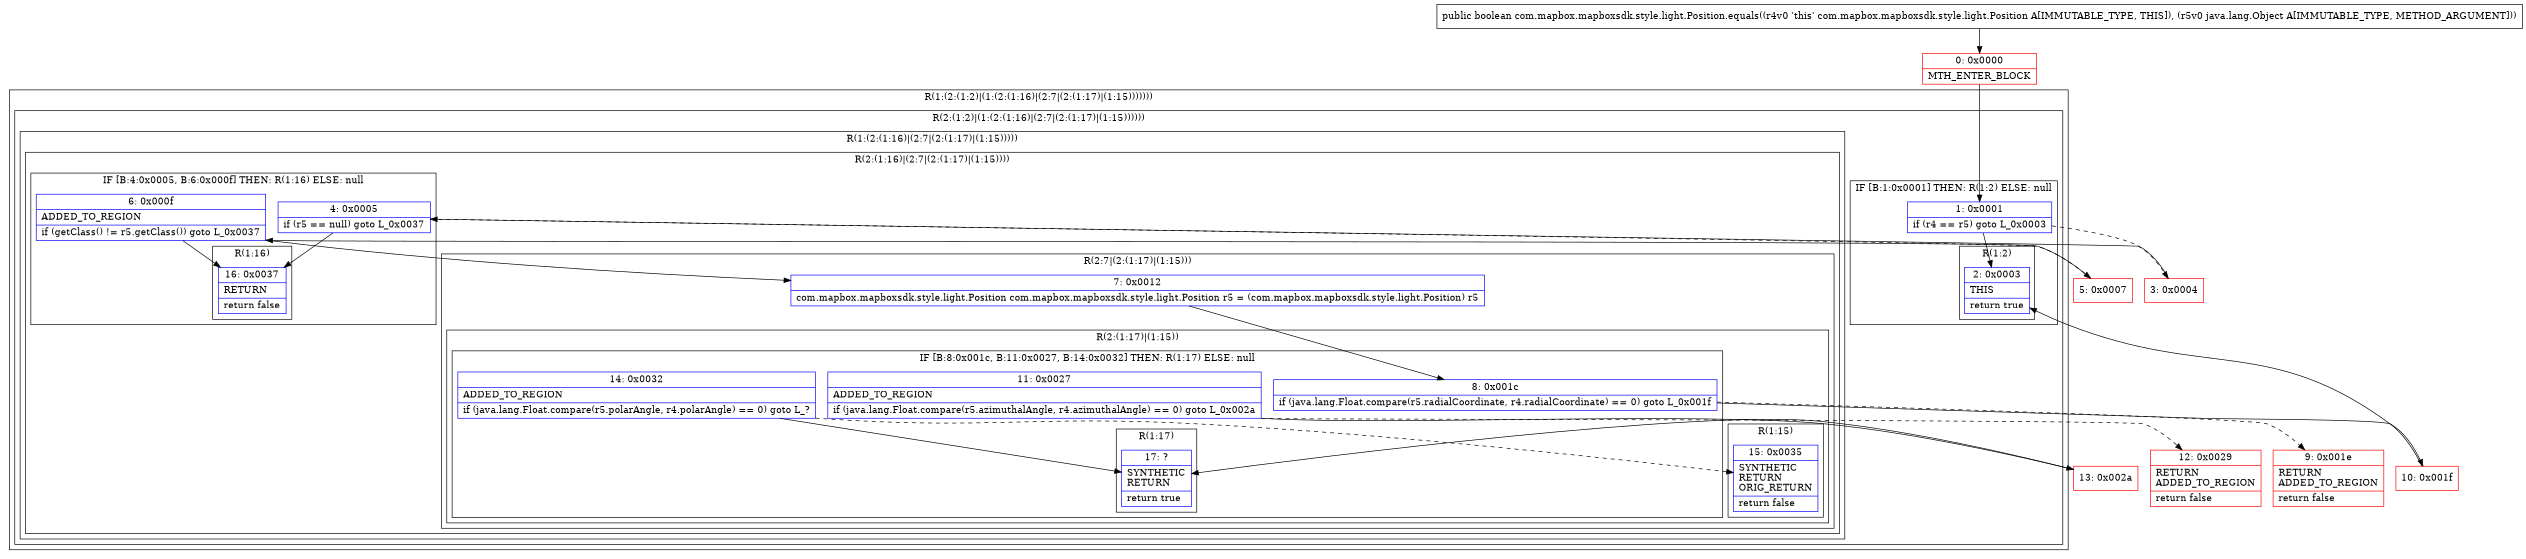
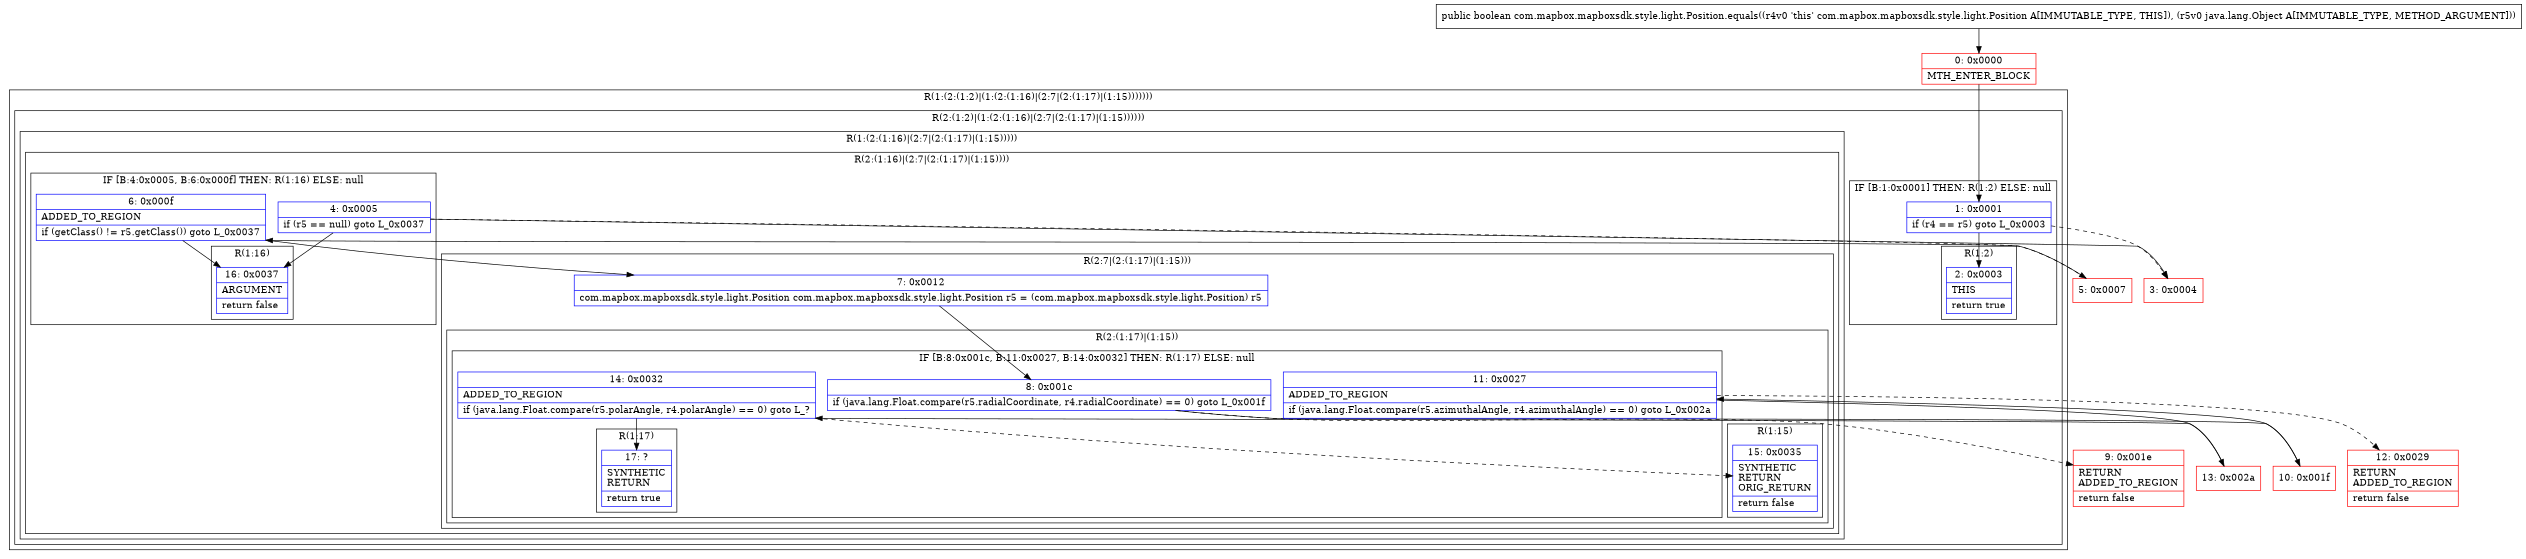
(1310, 233) -> (1303, 233)
(246, 290) -> (252, 290)
(2243, 363) -> (2098, 410)
(1637, 426) -> (1214, 419)
